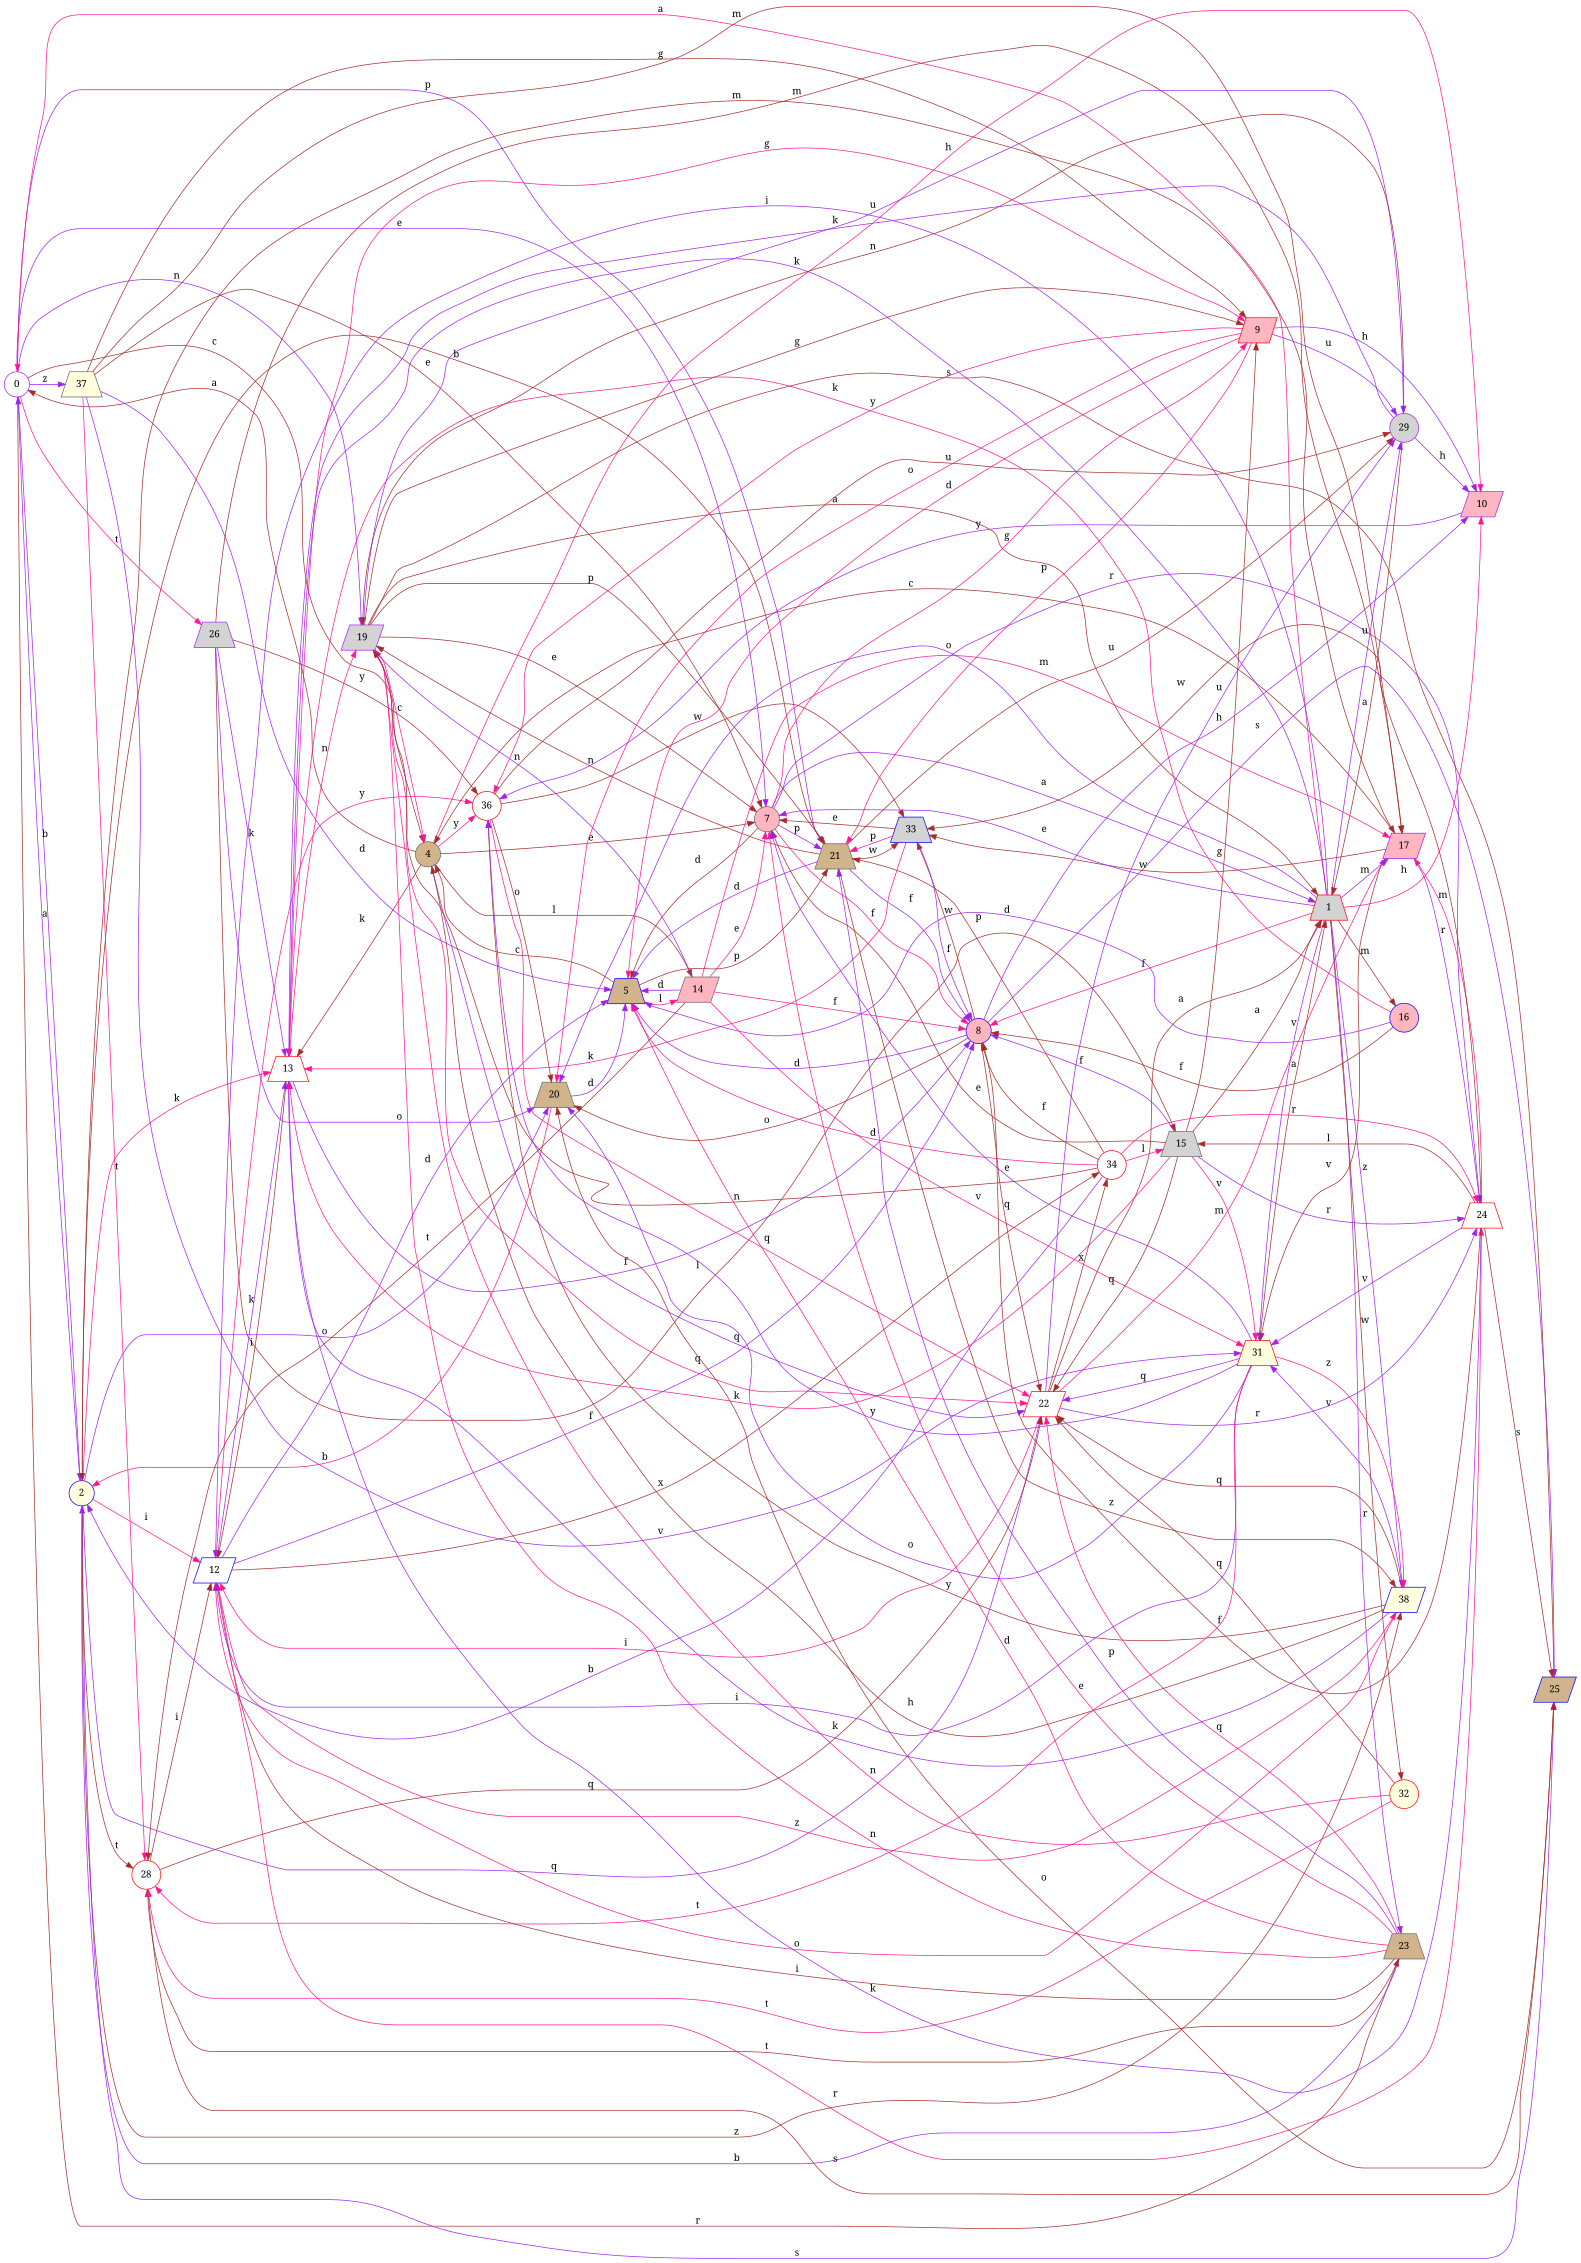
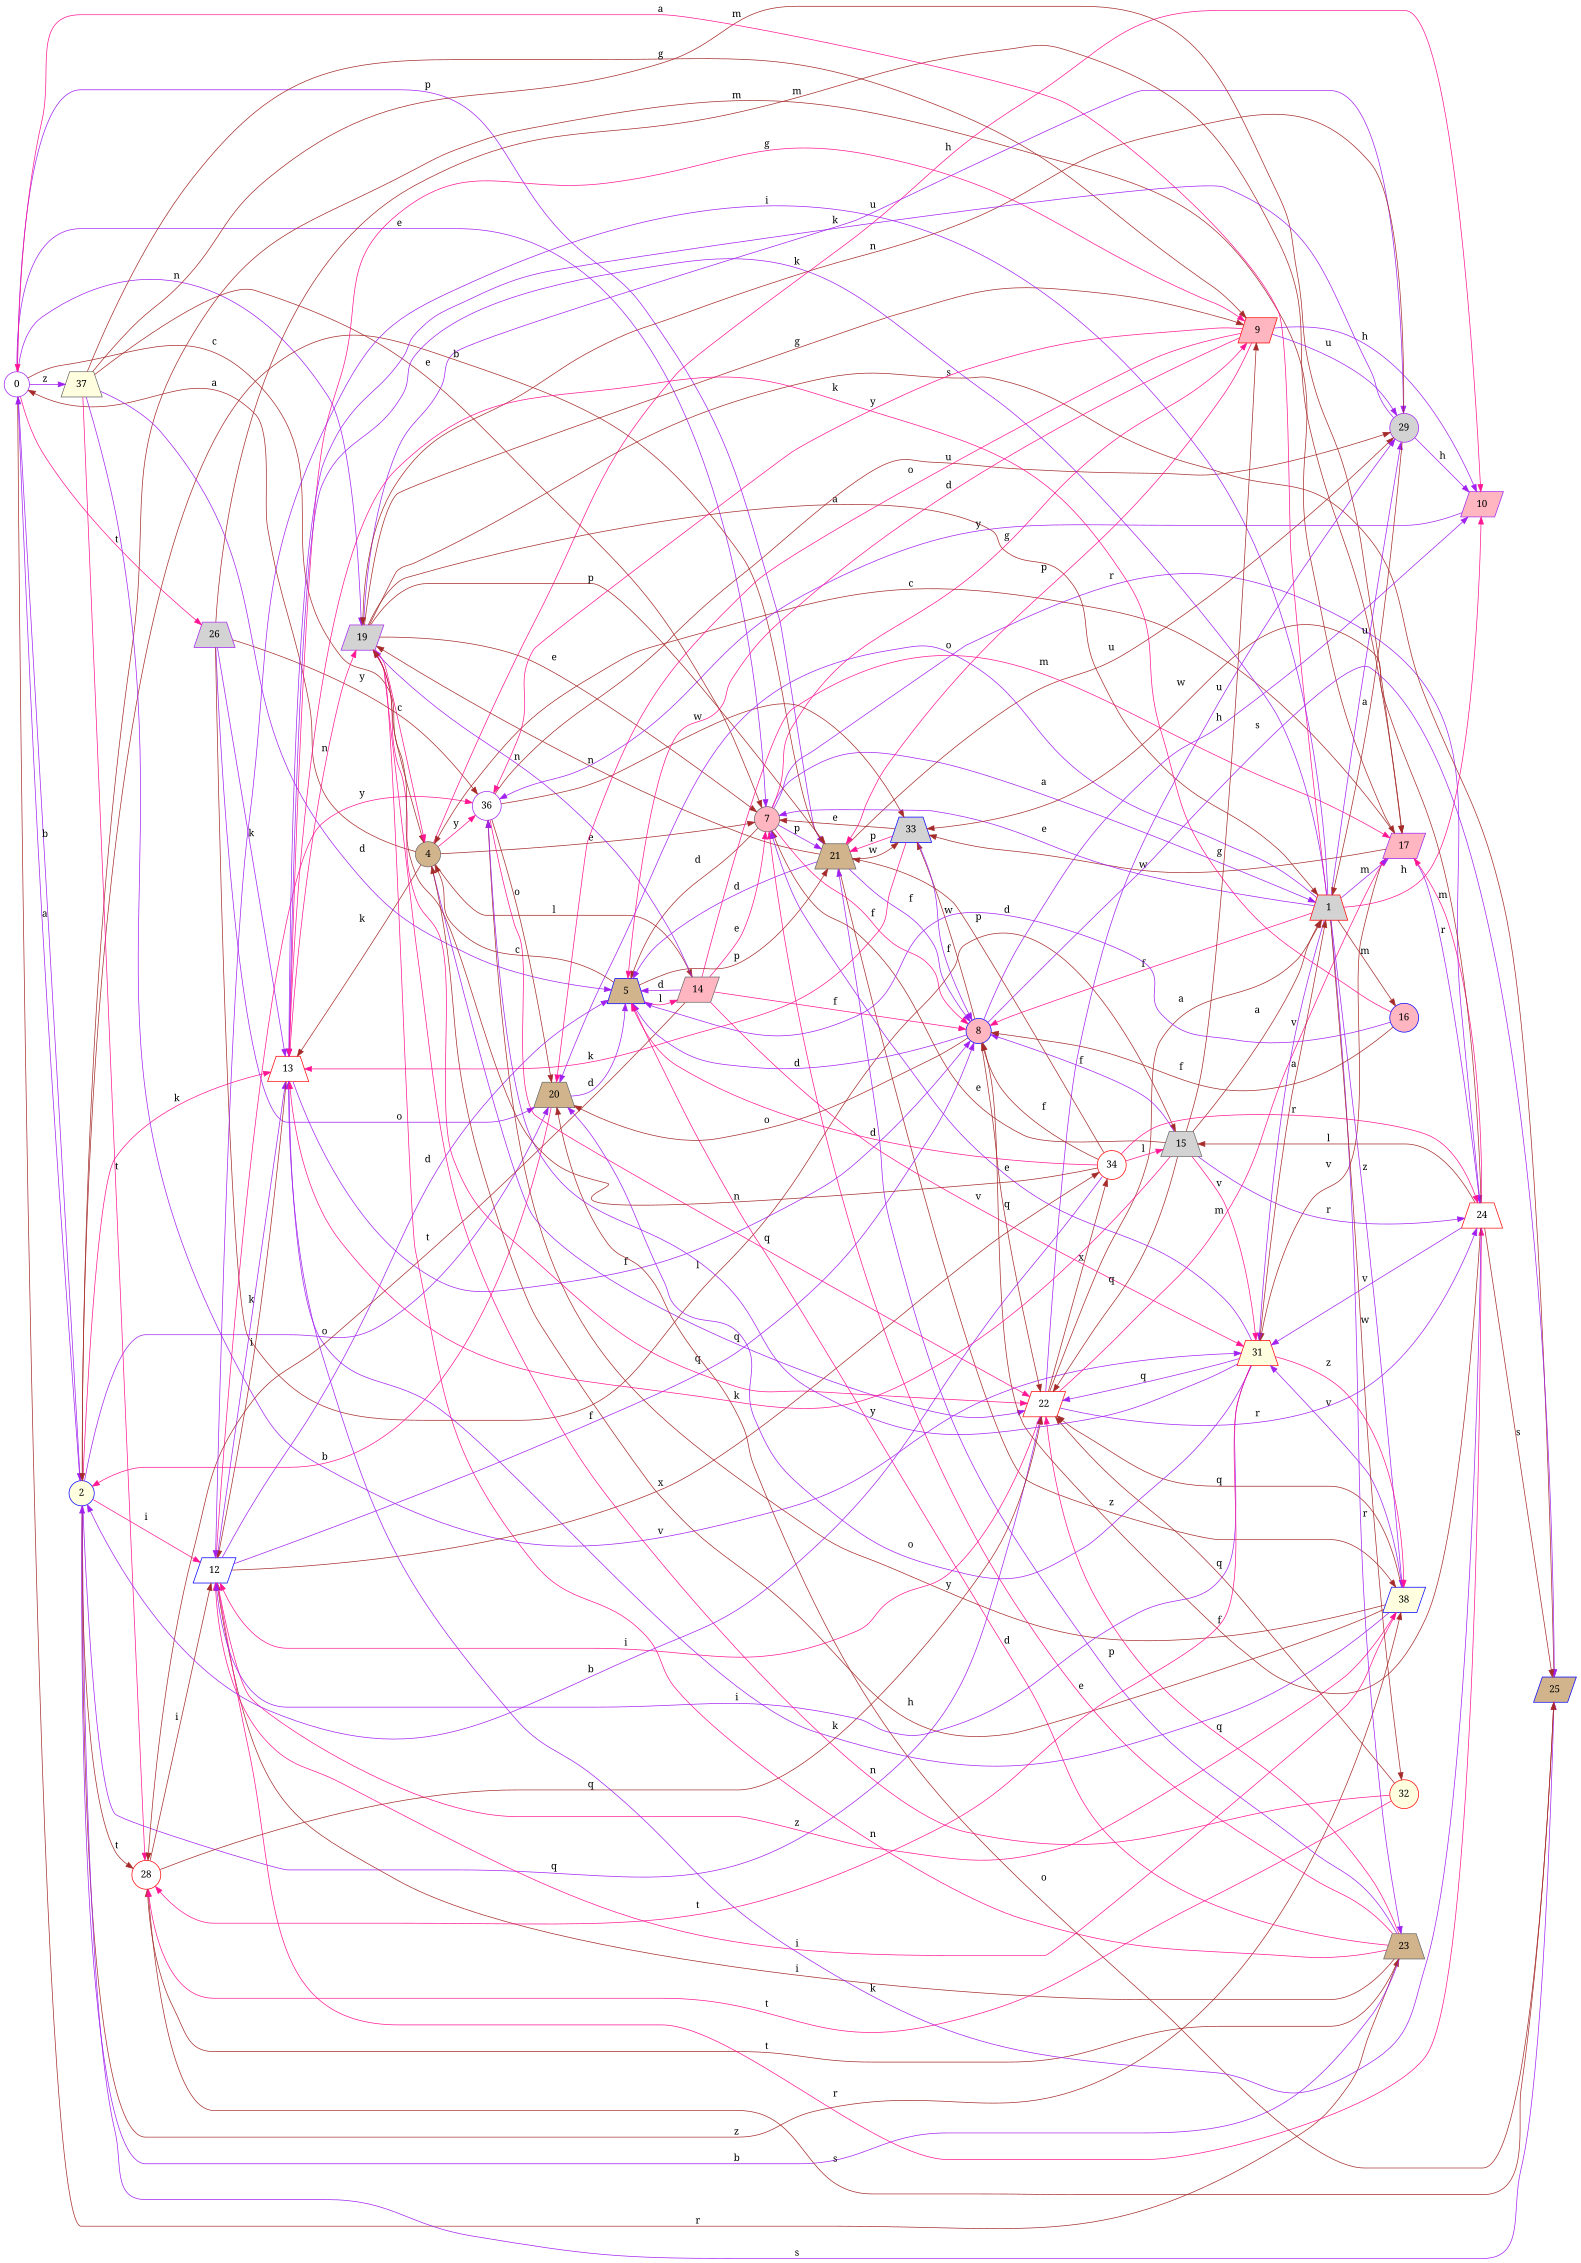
(487, 806) -> (487, 806)
(797, 1944) -> (797, 1944)
